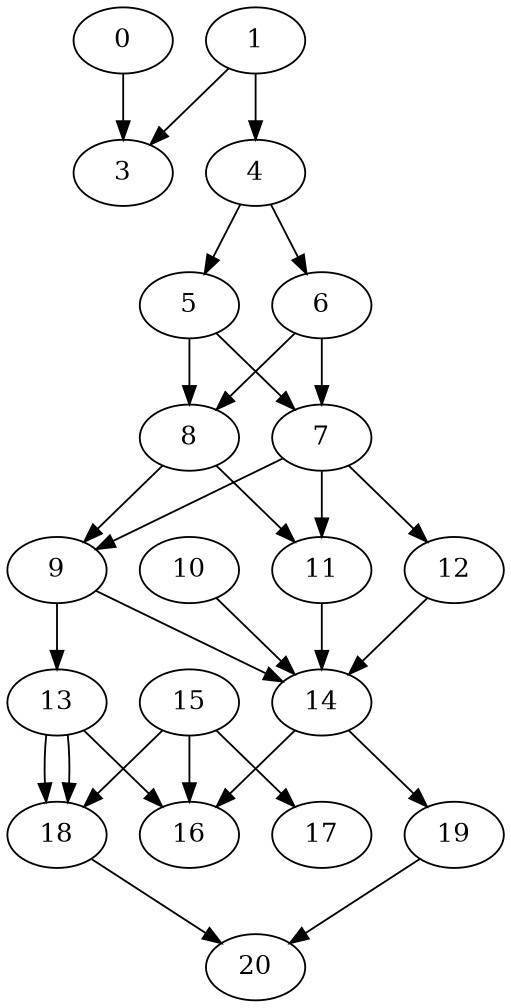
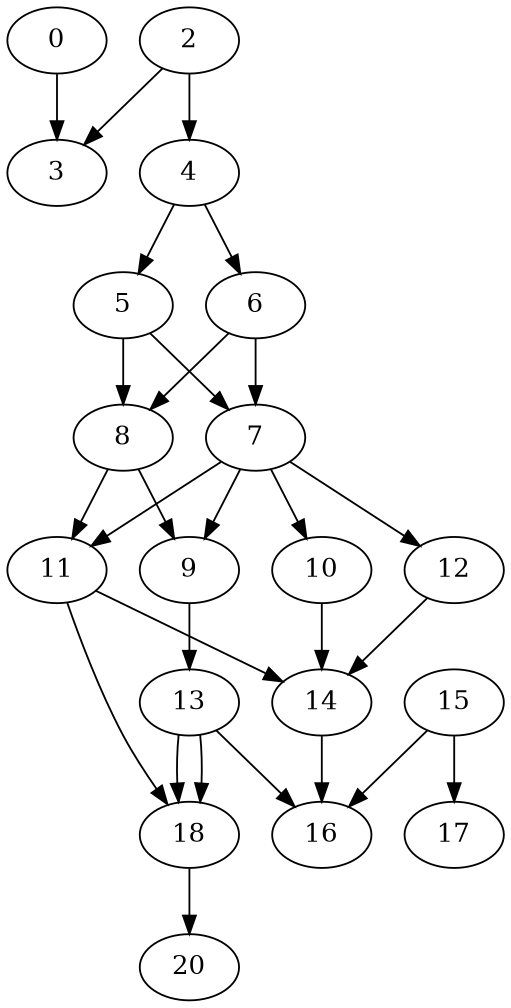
(256, 40) -> (189, 40)
none -> (284, 496)
(181, 632) -> none
(132, 760) -> (105, 699)
(454, 835) -> none
